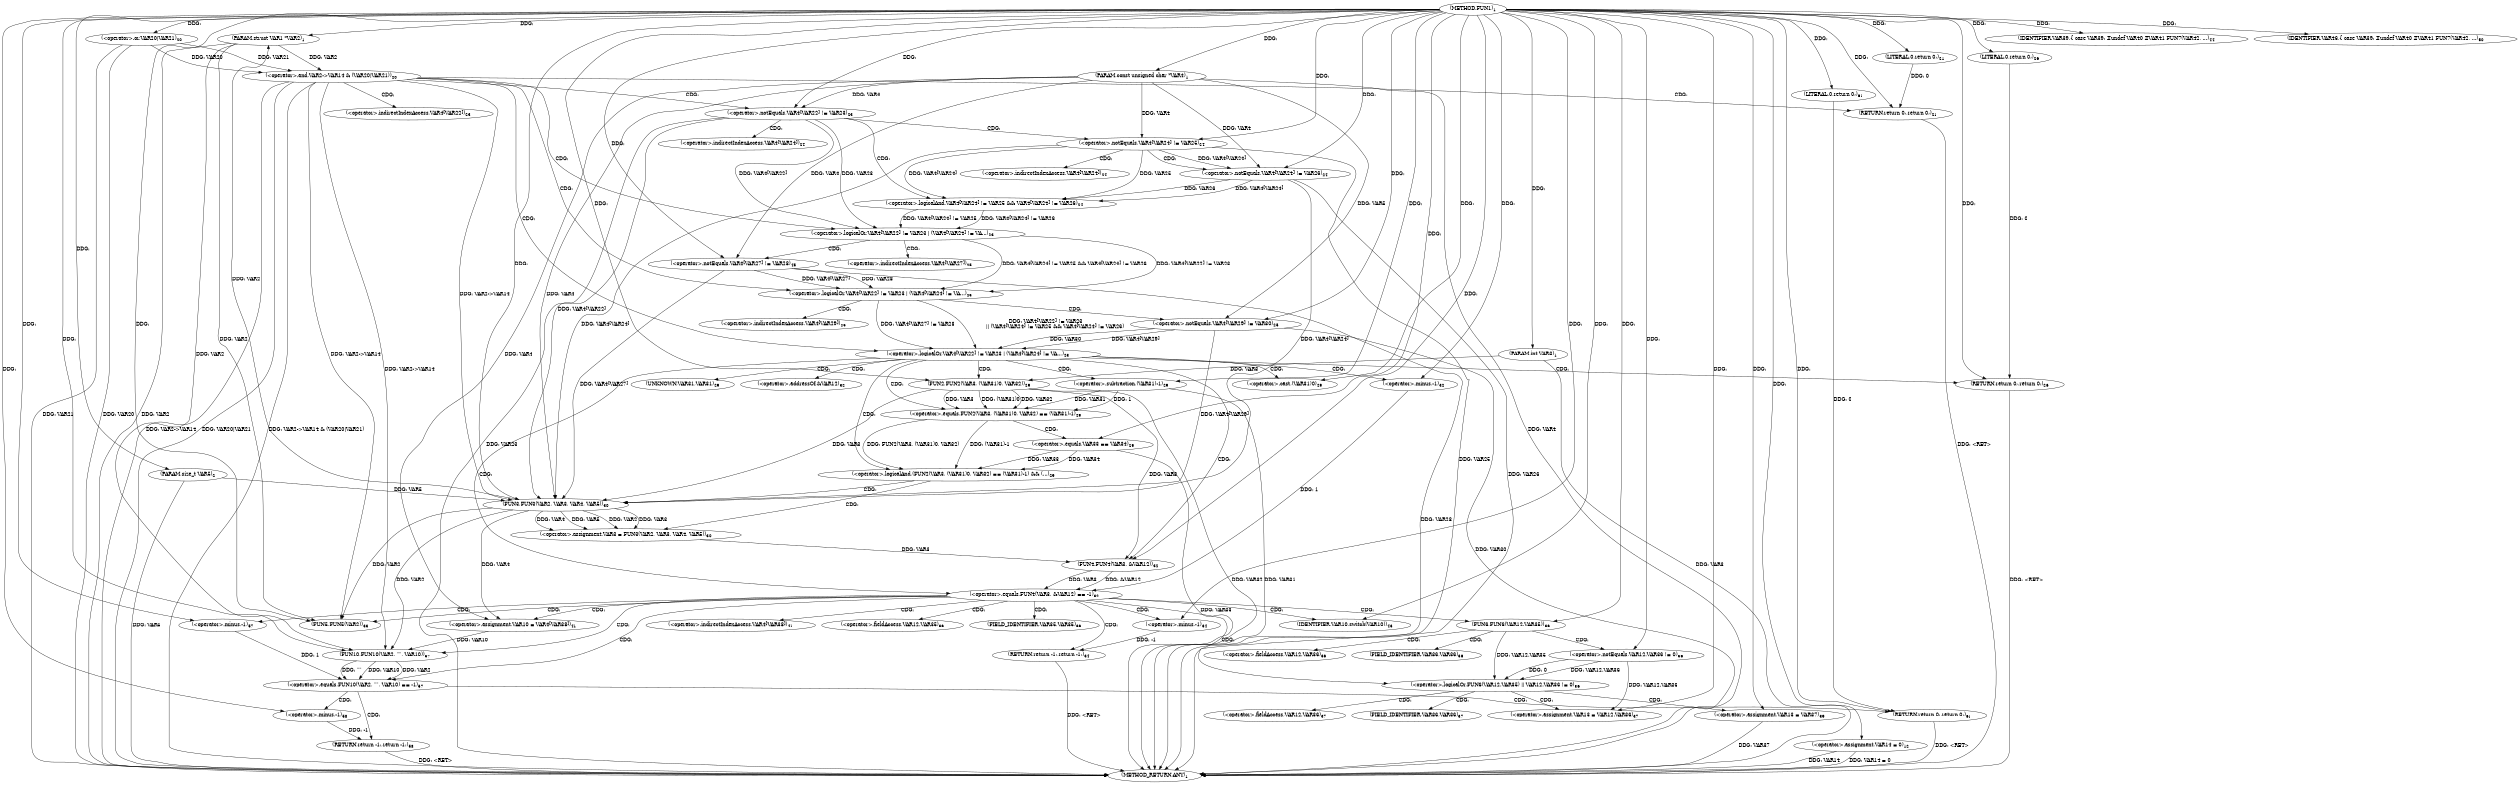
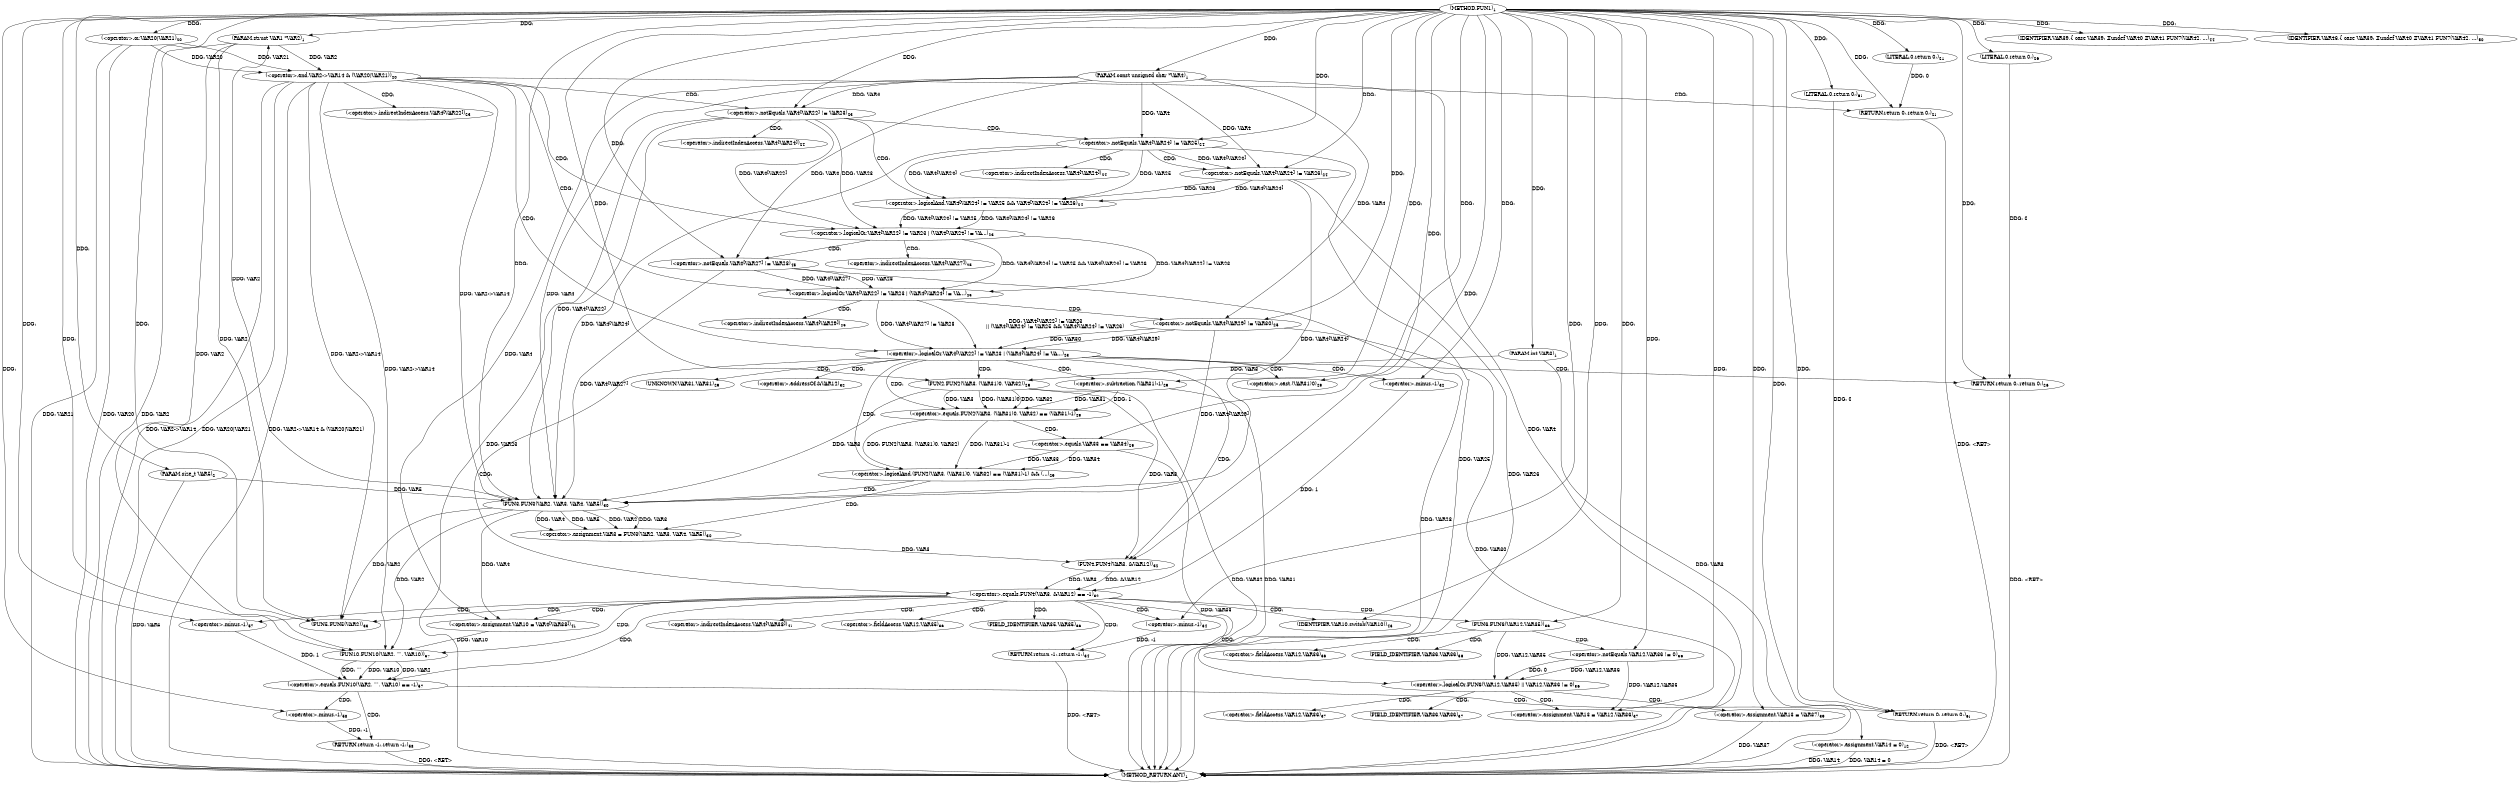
(1372, 204) -> (1372, 204)
